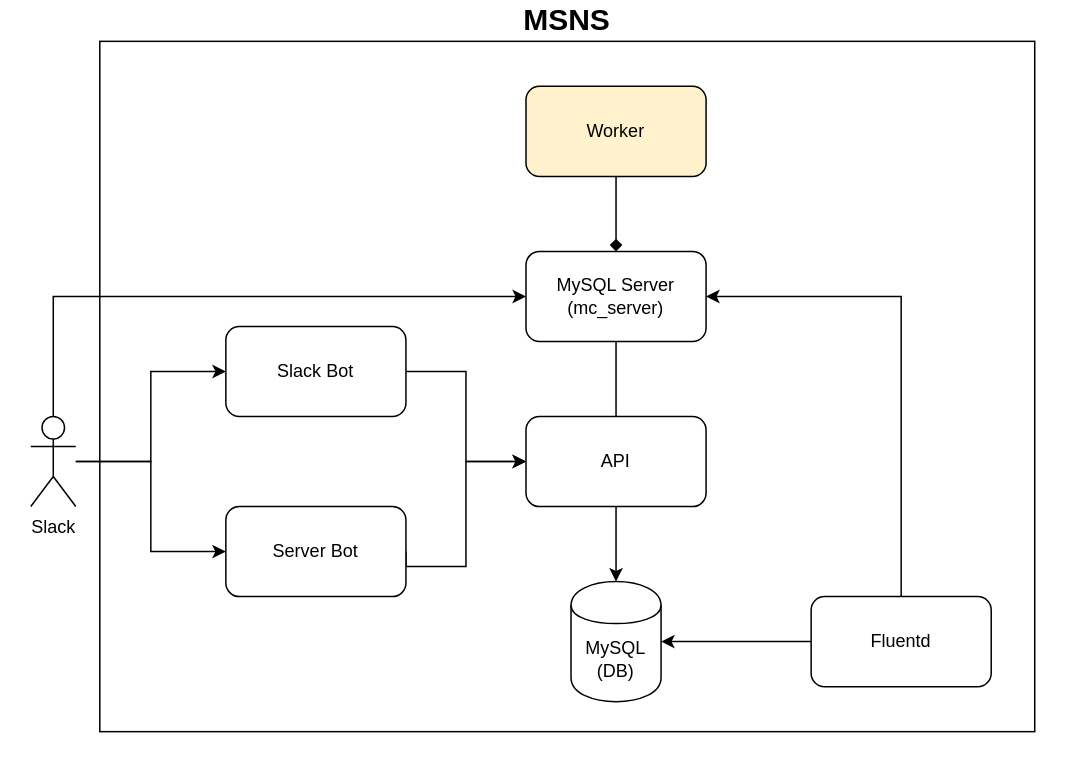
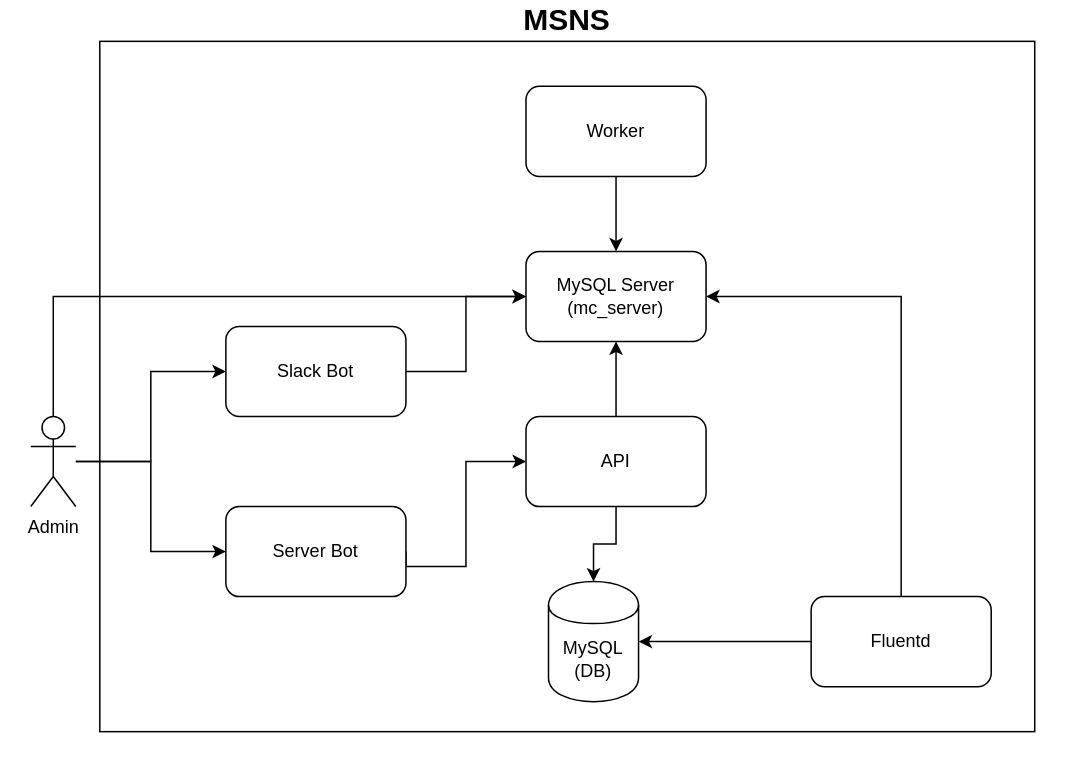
(616, 131) -> (616, 131)
(616, 239) -> (616, 240)
(616, 348) -> (616, 353)
(466, 413) -> (466, 337)
(54, 528) -> (54, 528)
(616, 641) -> (593, 641)
